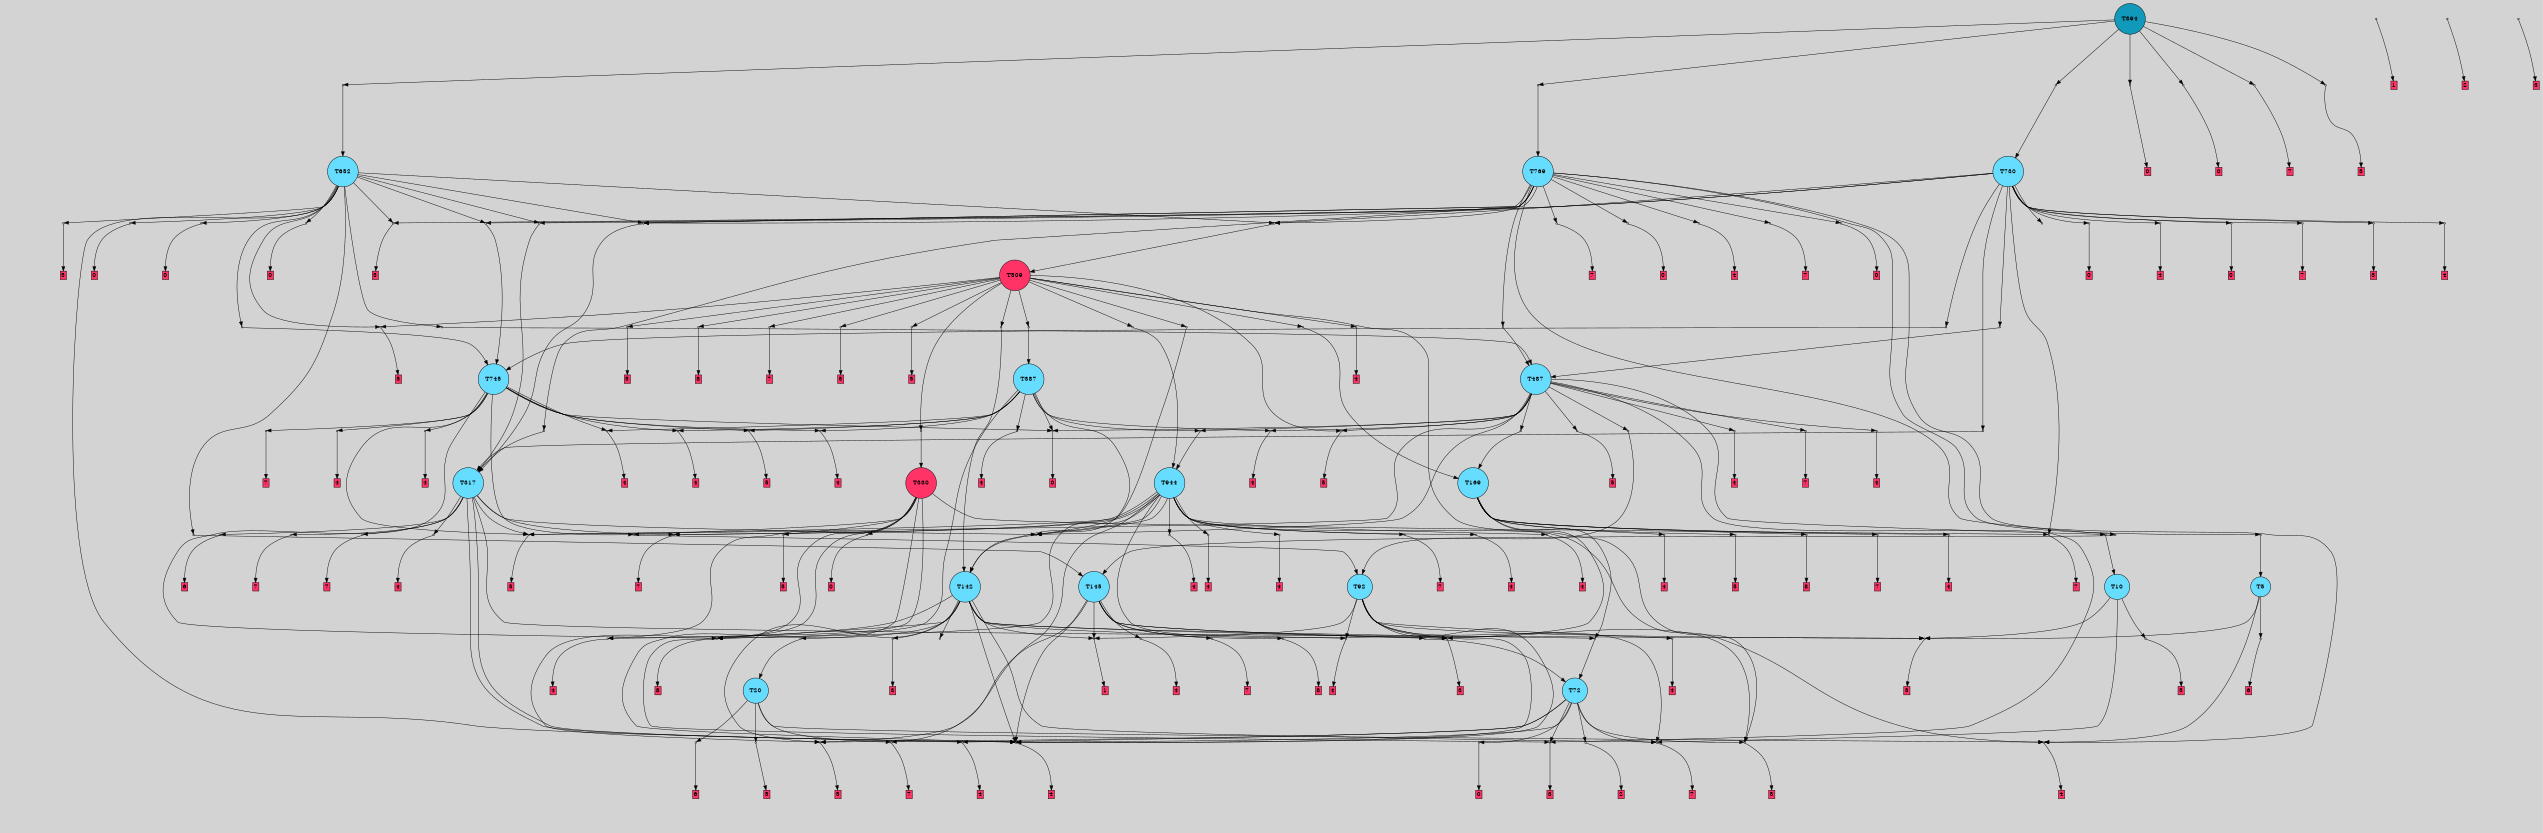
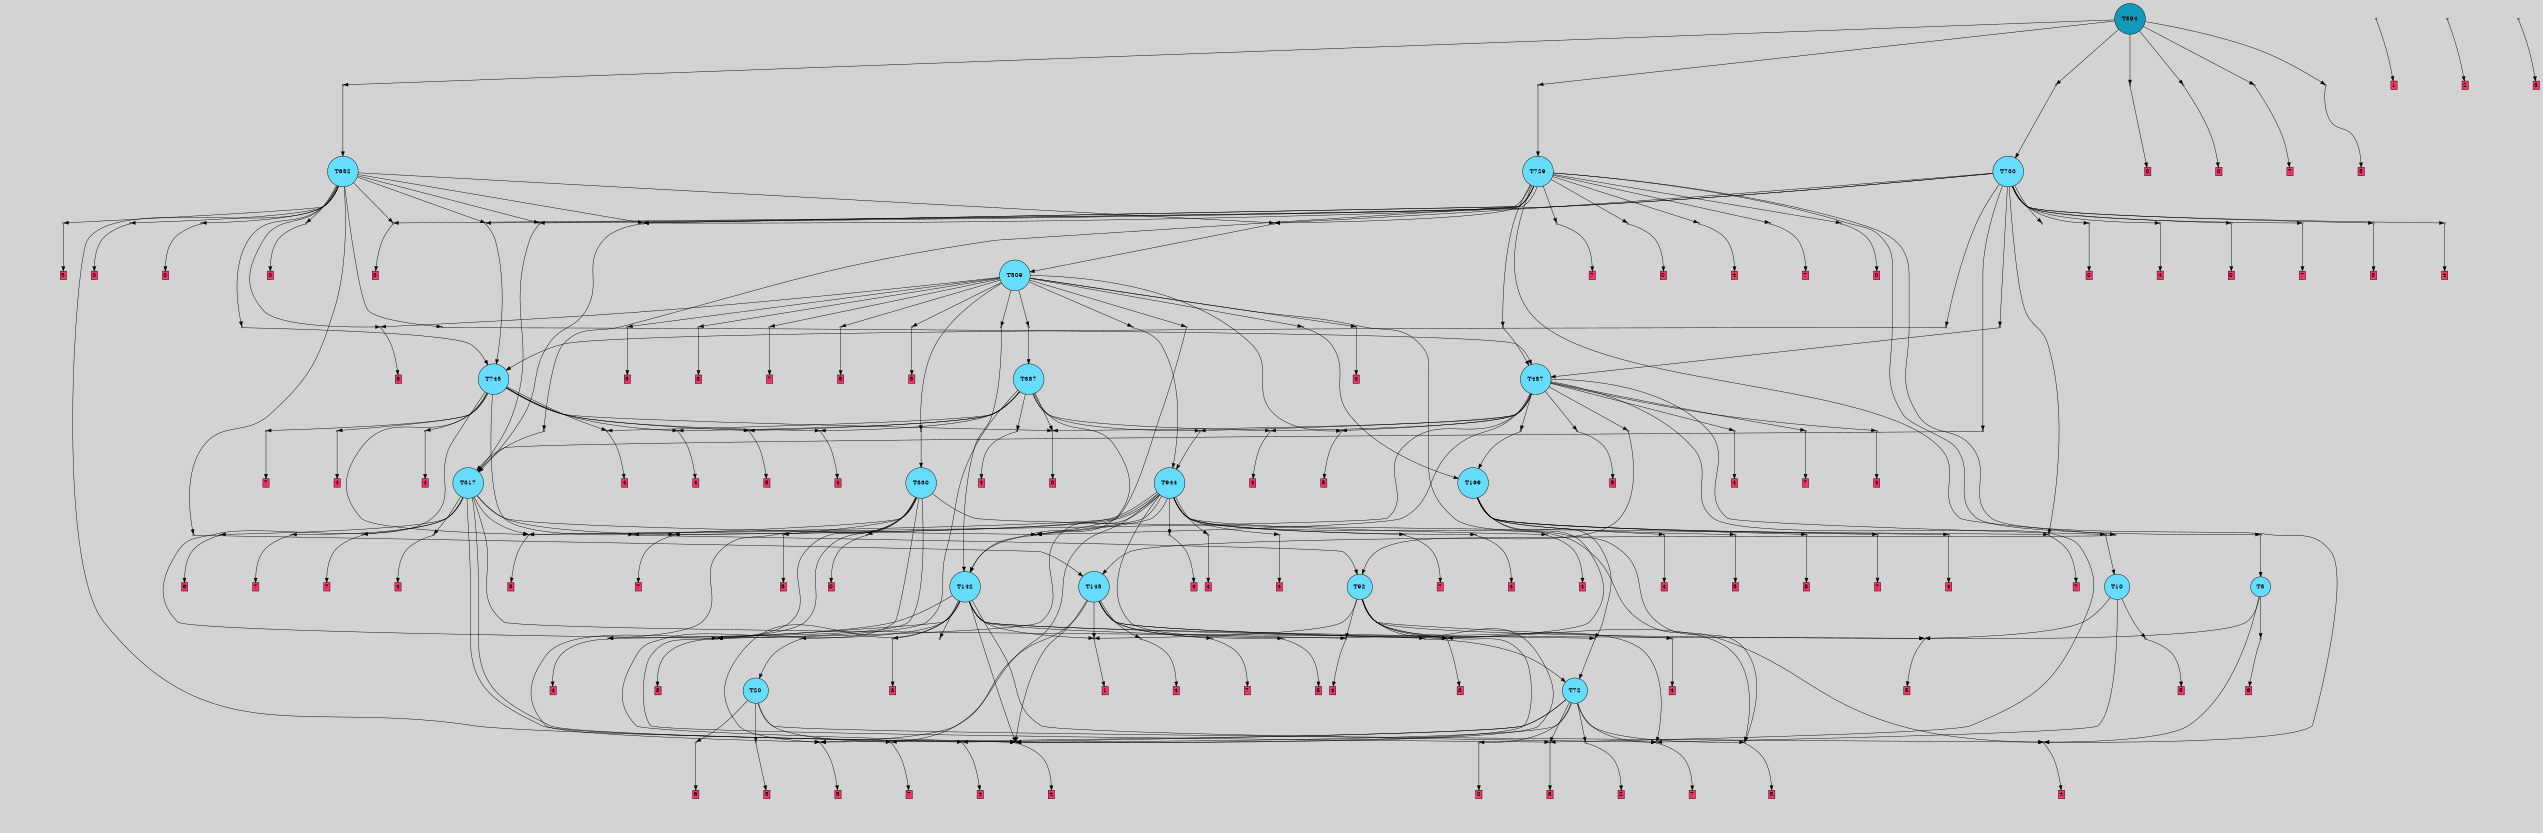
(1538, 172) -> (1538, 172)
(1015, 275) -> (1015, 275)
(921, 483) -> (921, 483)
